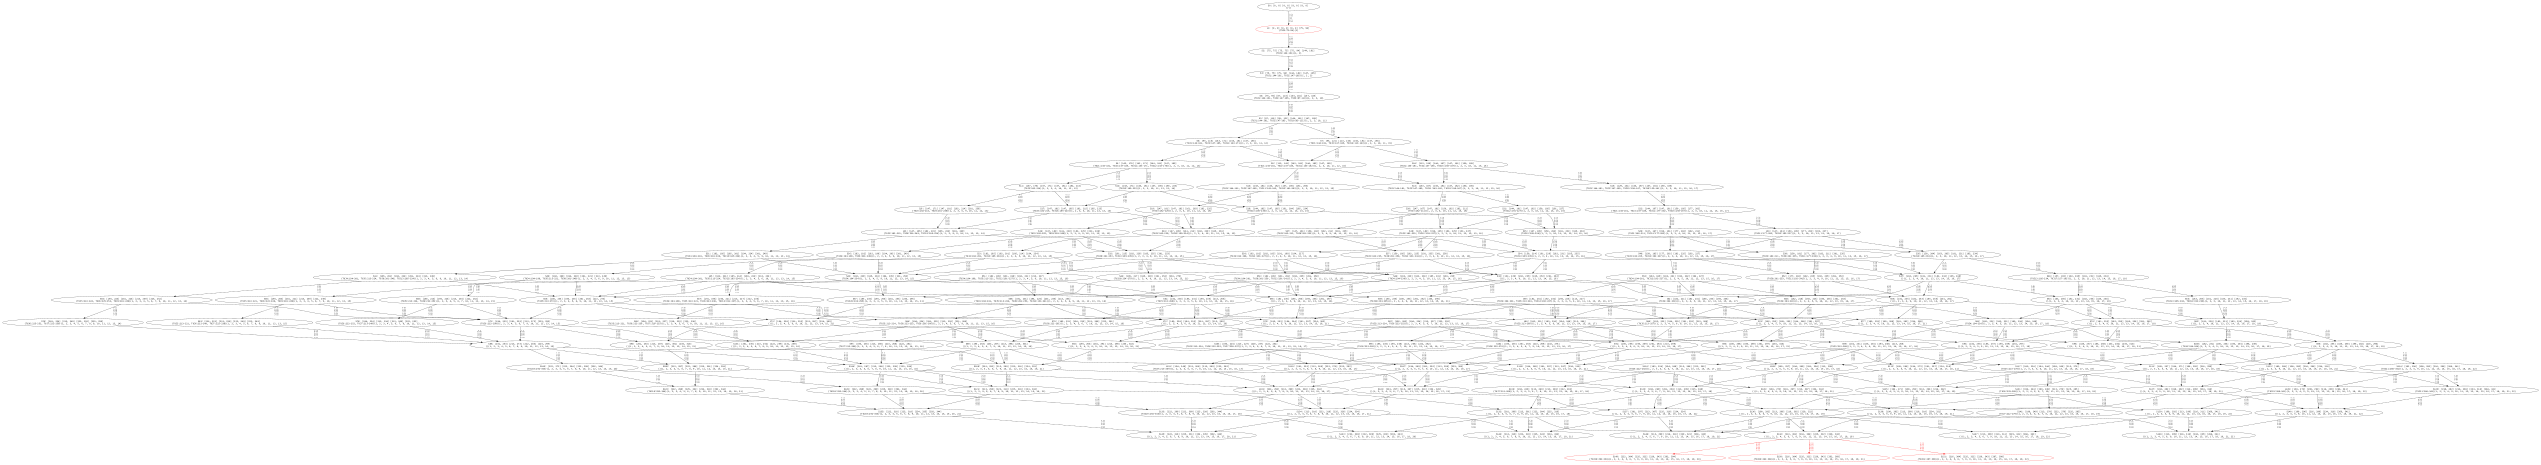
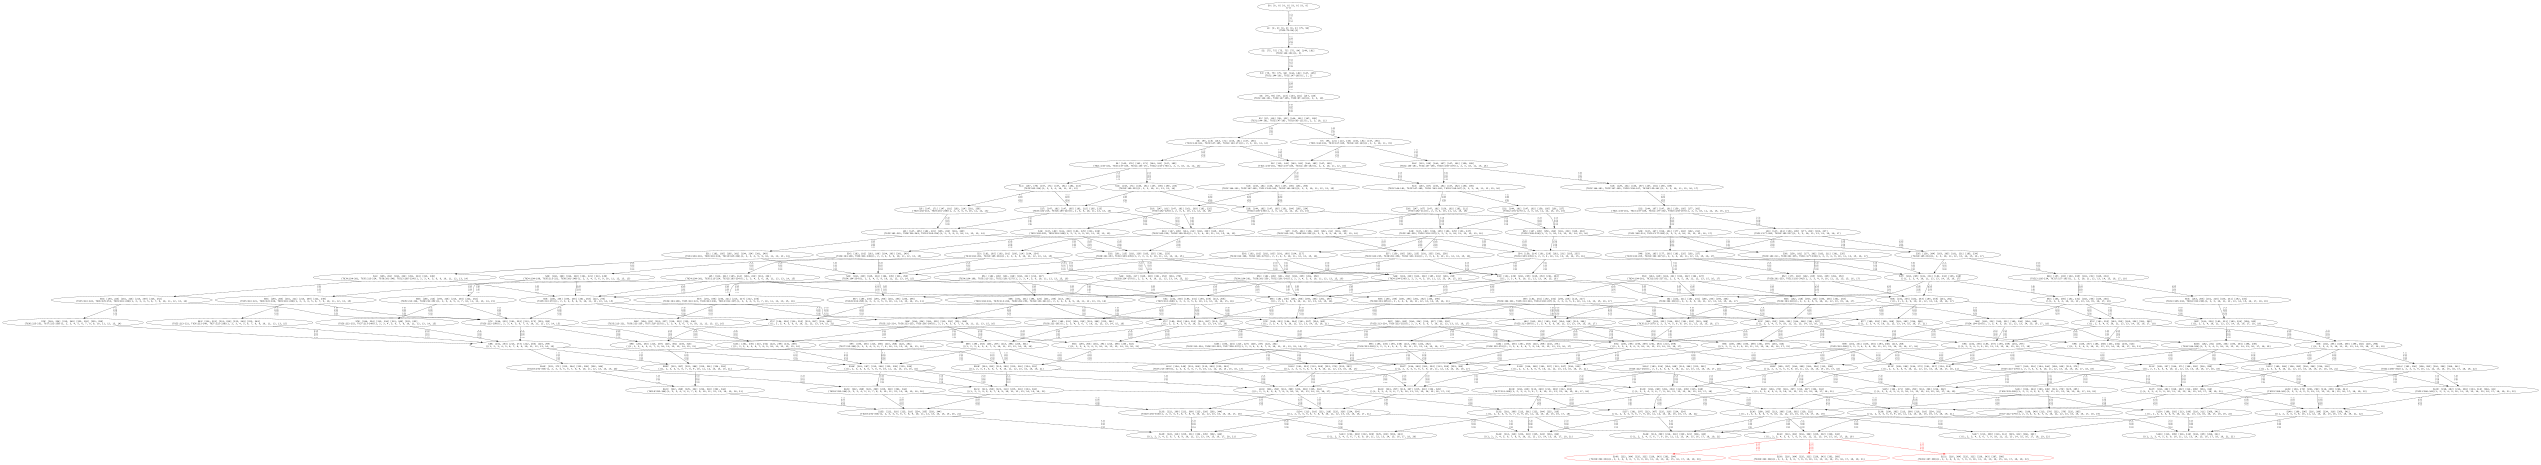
(1289, 29) -> (1289, 29)
